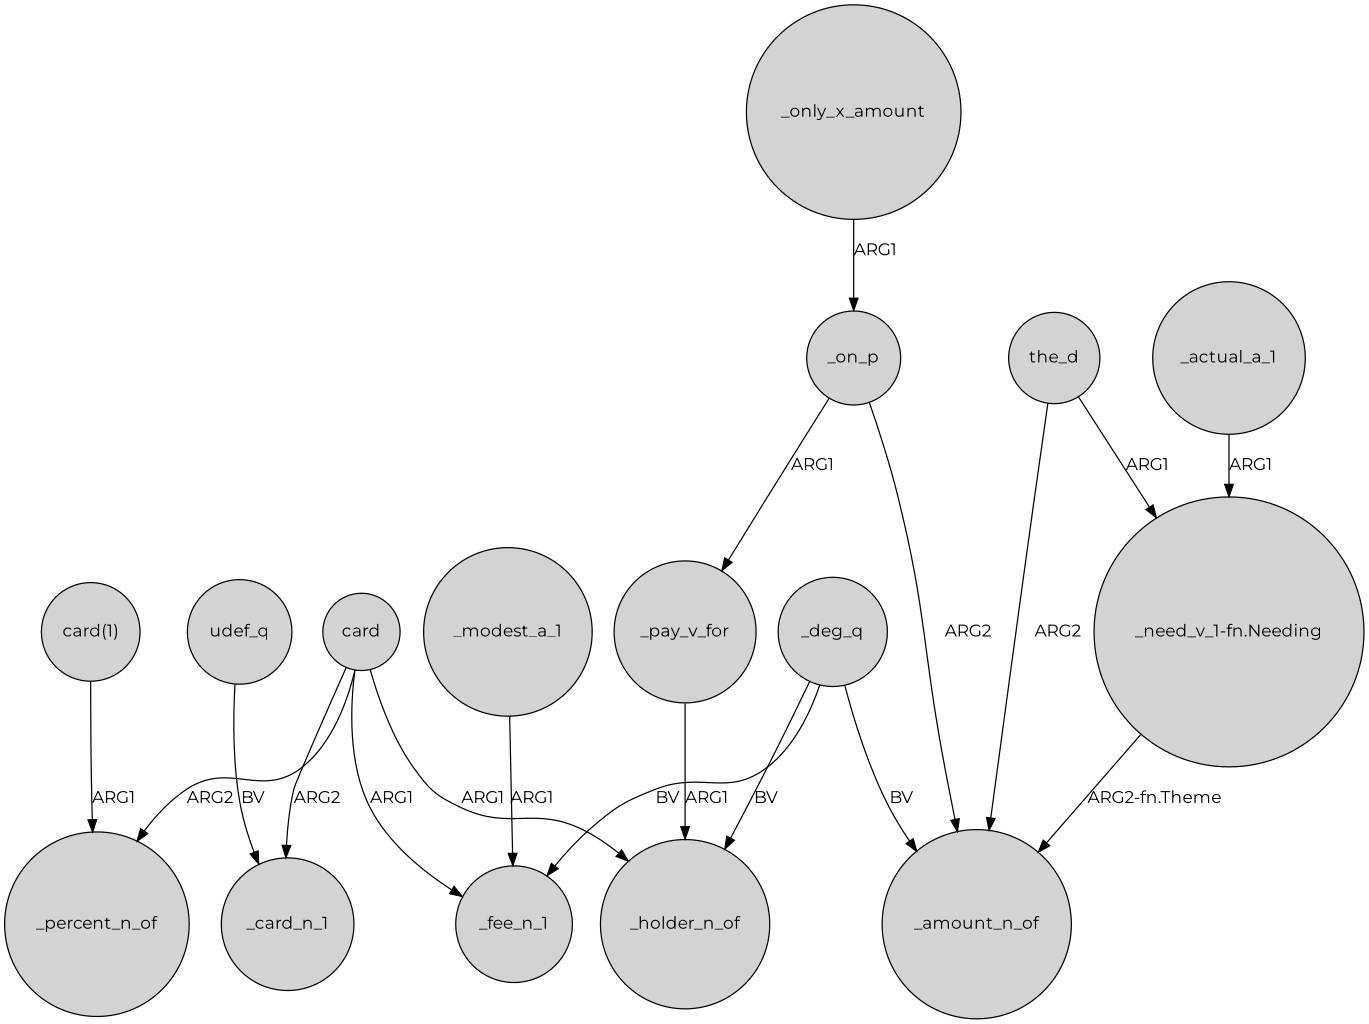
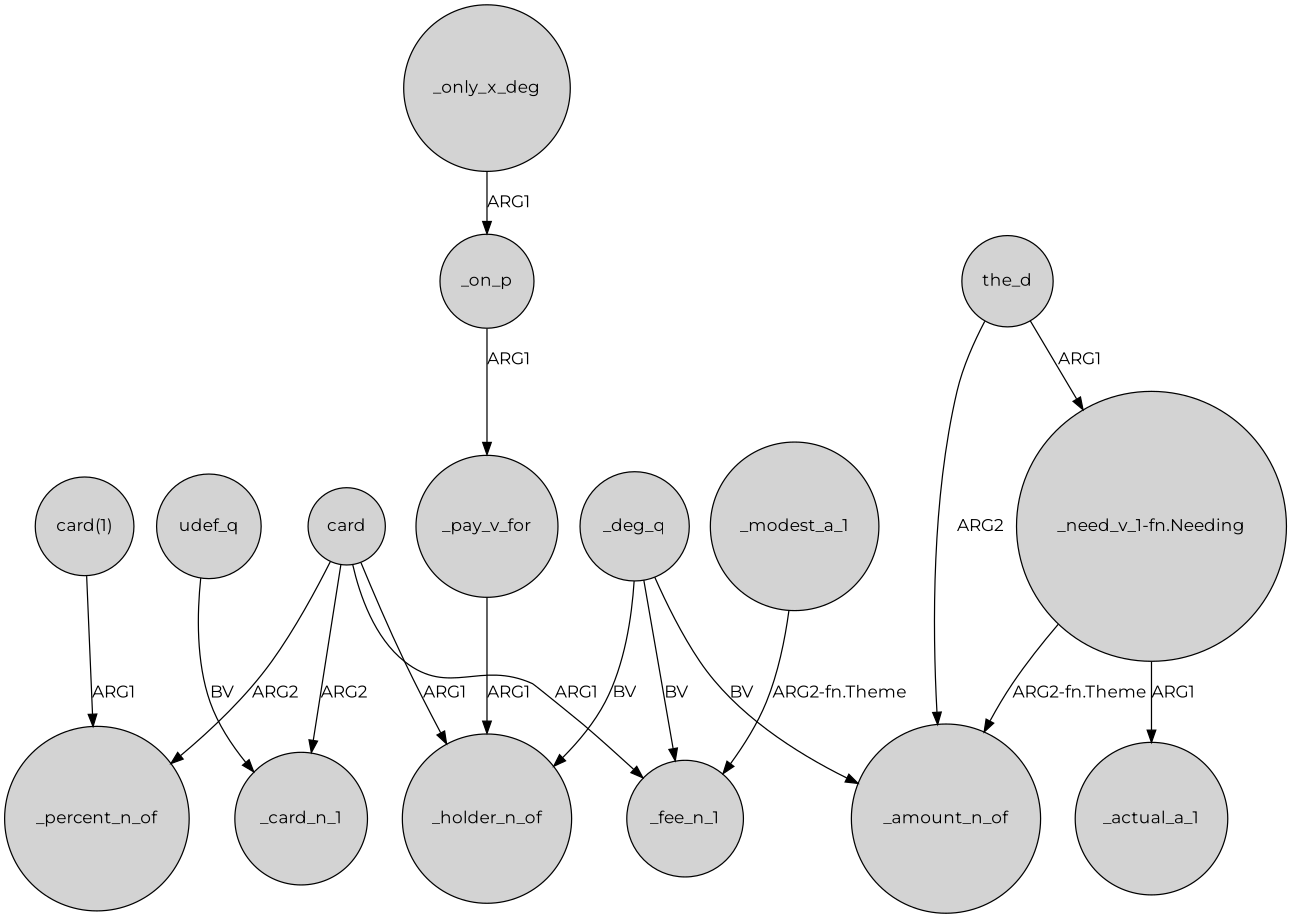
(854, 112) -> (487, 88)
(1229, 459) -> (1151, 696)
(921, 609) -> none
(533, 798) -> (840, 693)
